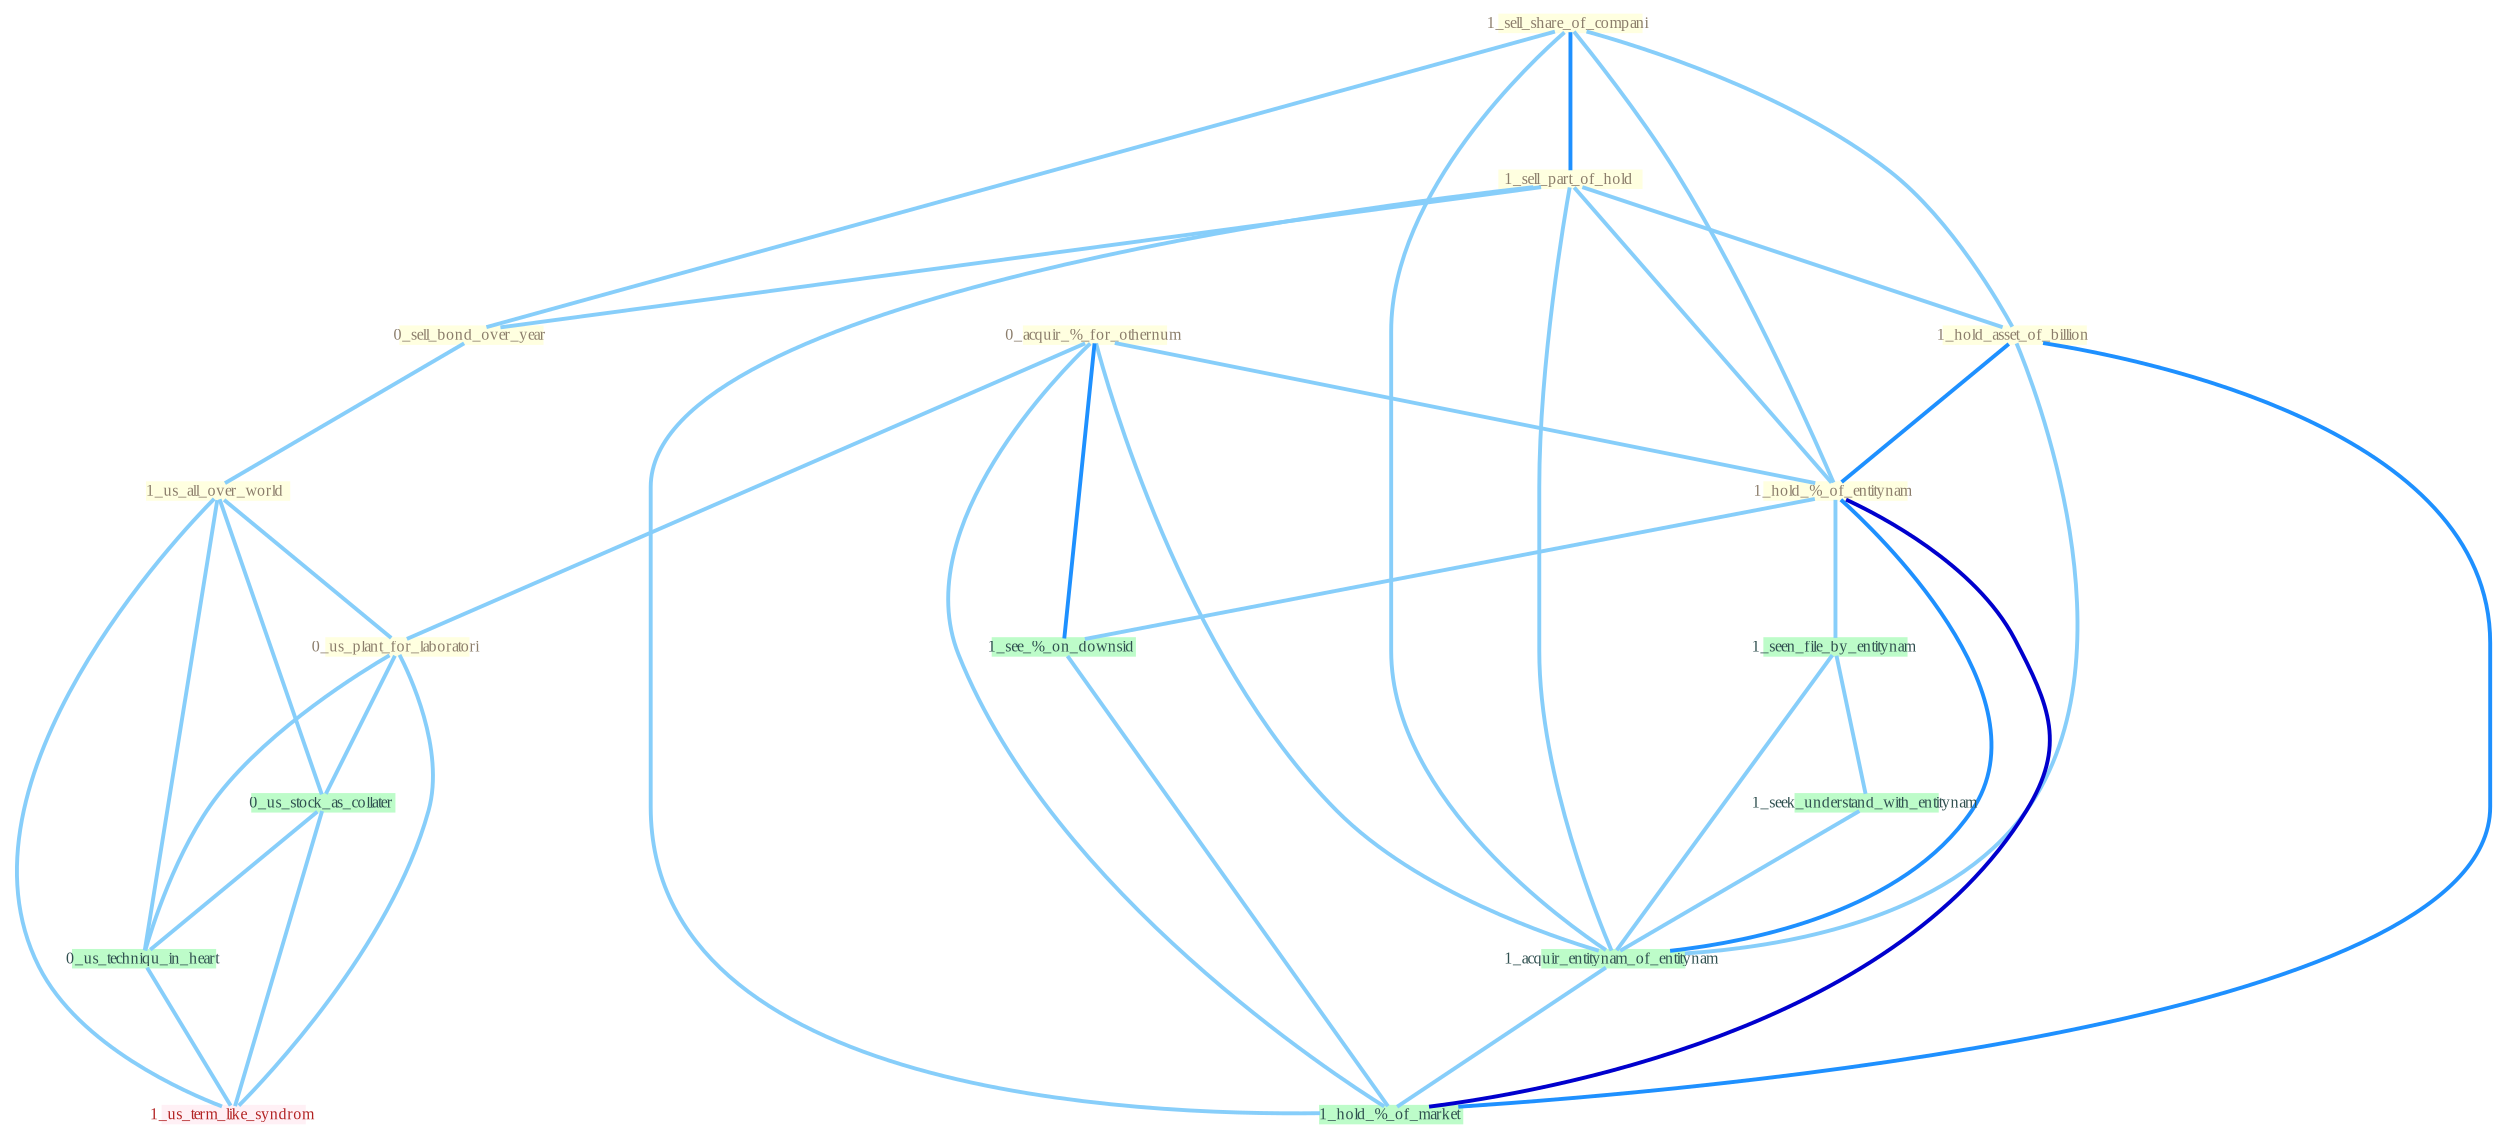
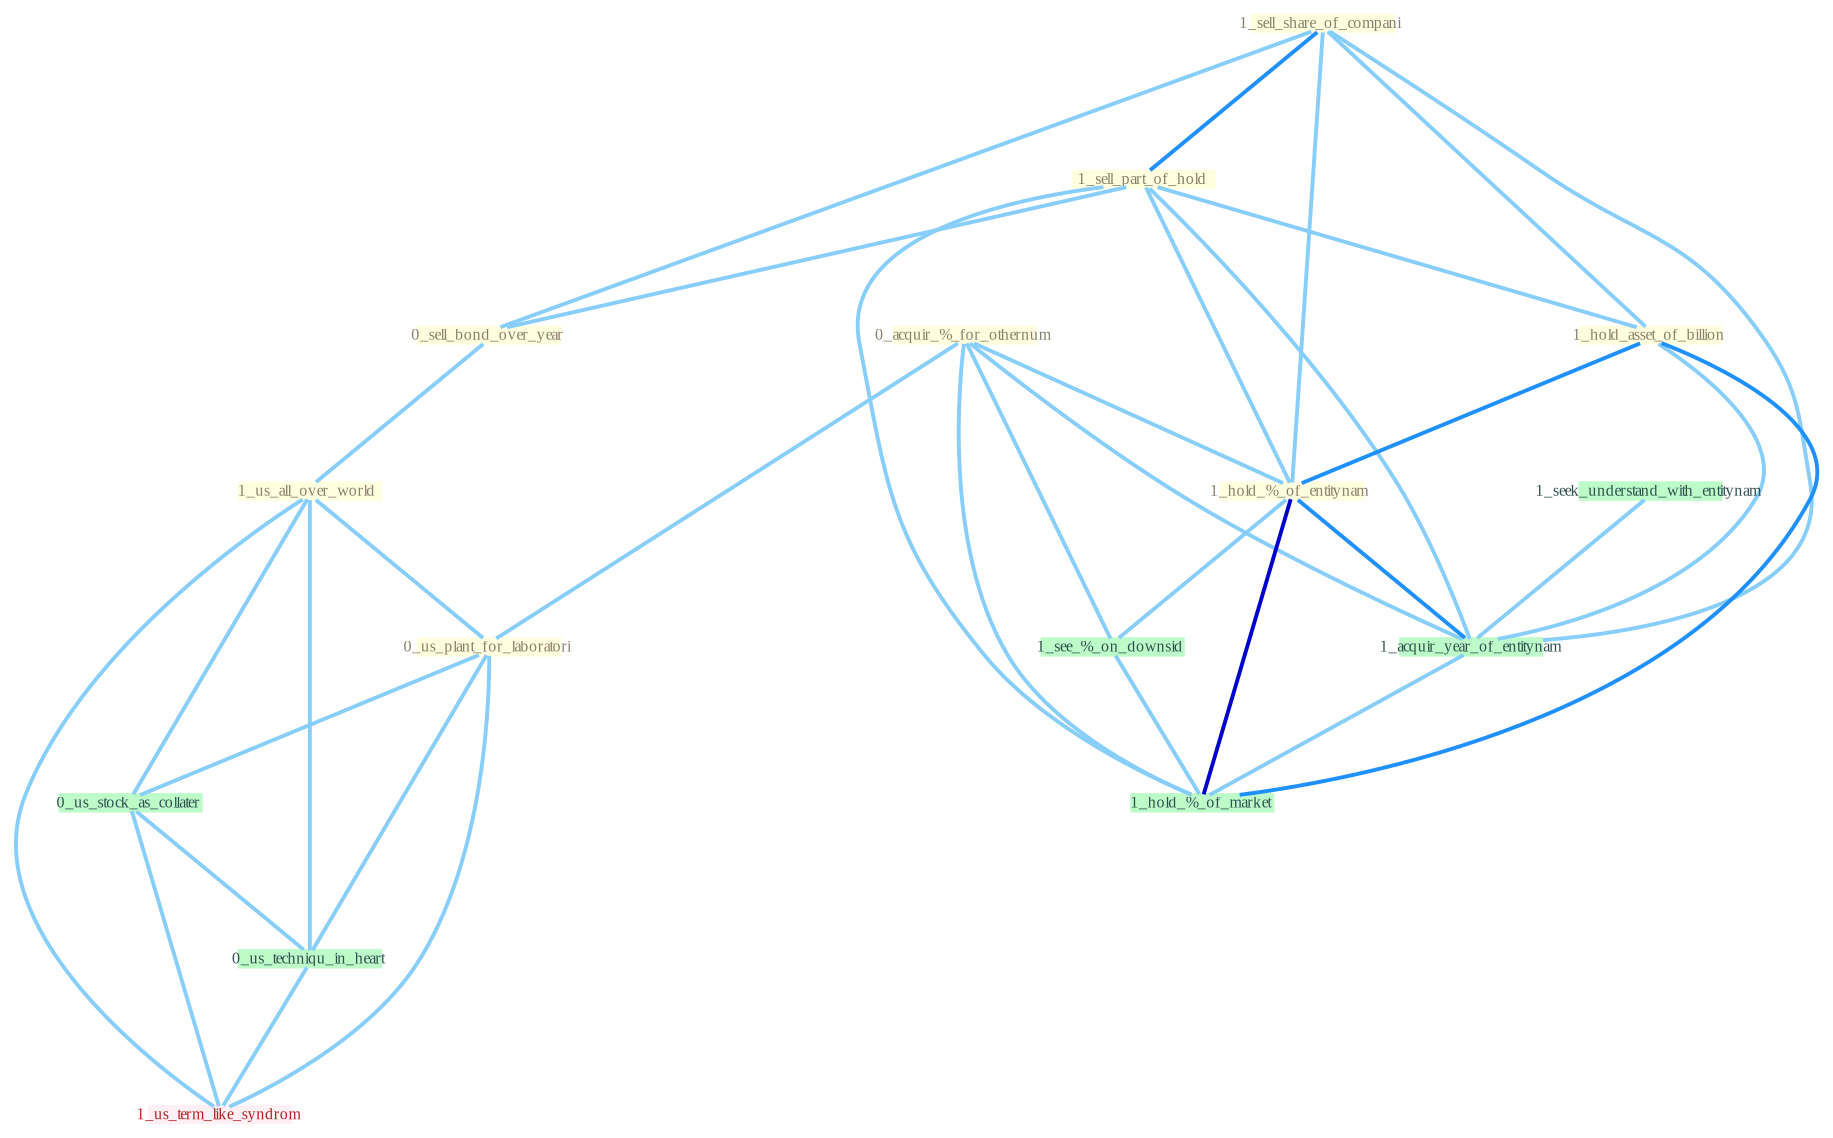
(1079, 491) -> (1039, 491)
(1835, 647) -> none
(1613, 959) -> (1471, 647)
